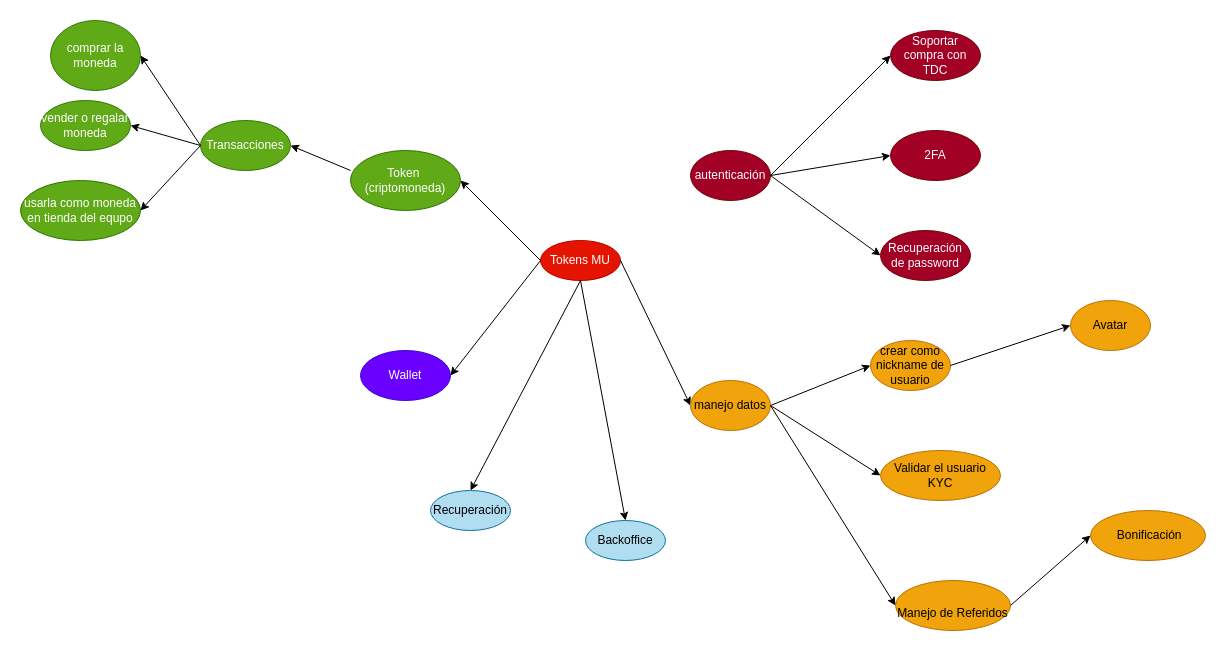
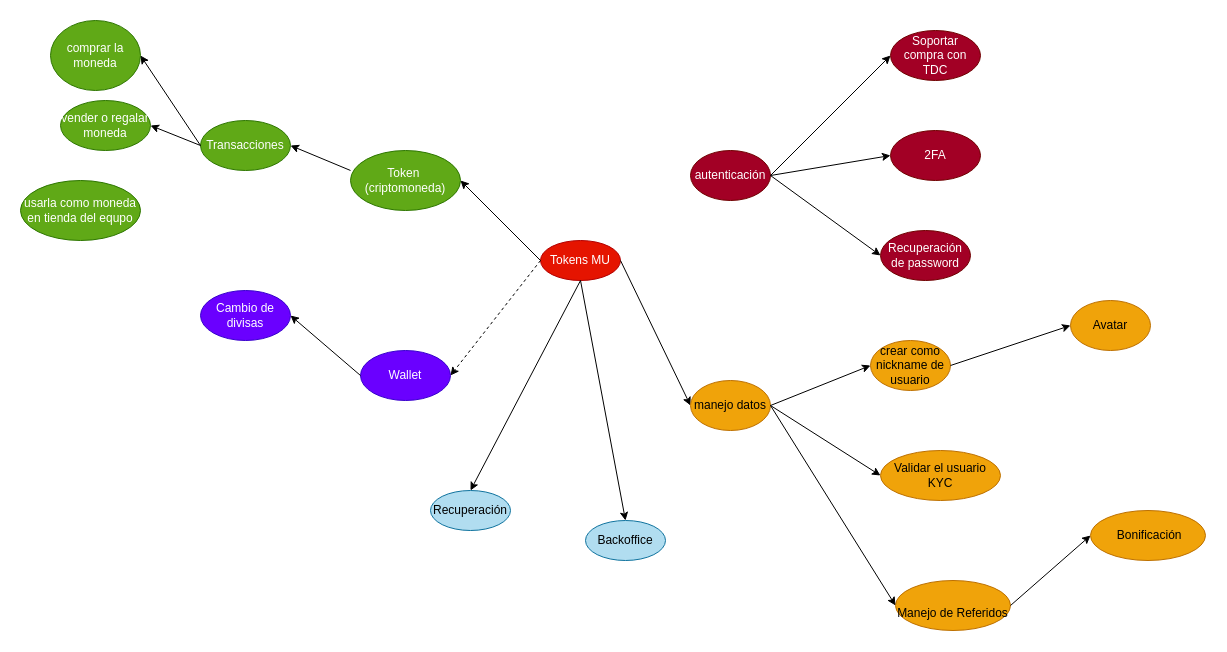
(86, 126) -> (106, 126)
(172, 176) -> none
none -> (246, 316)
(497, 316) -> (497, 316)
none -> (328, 348)
